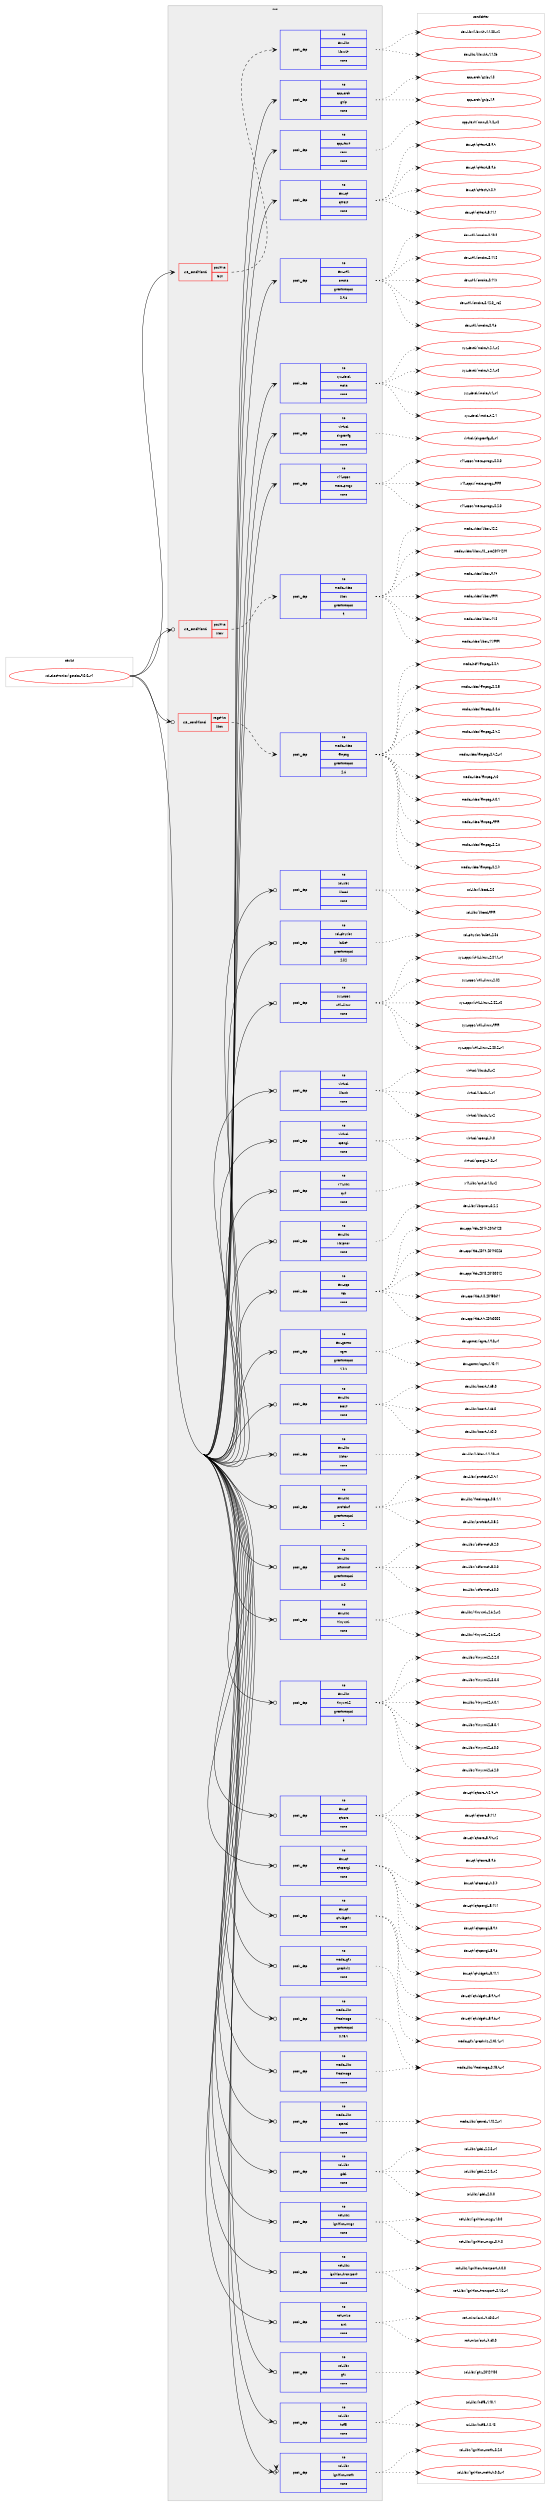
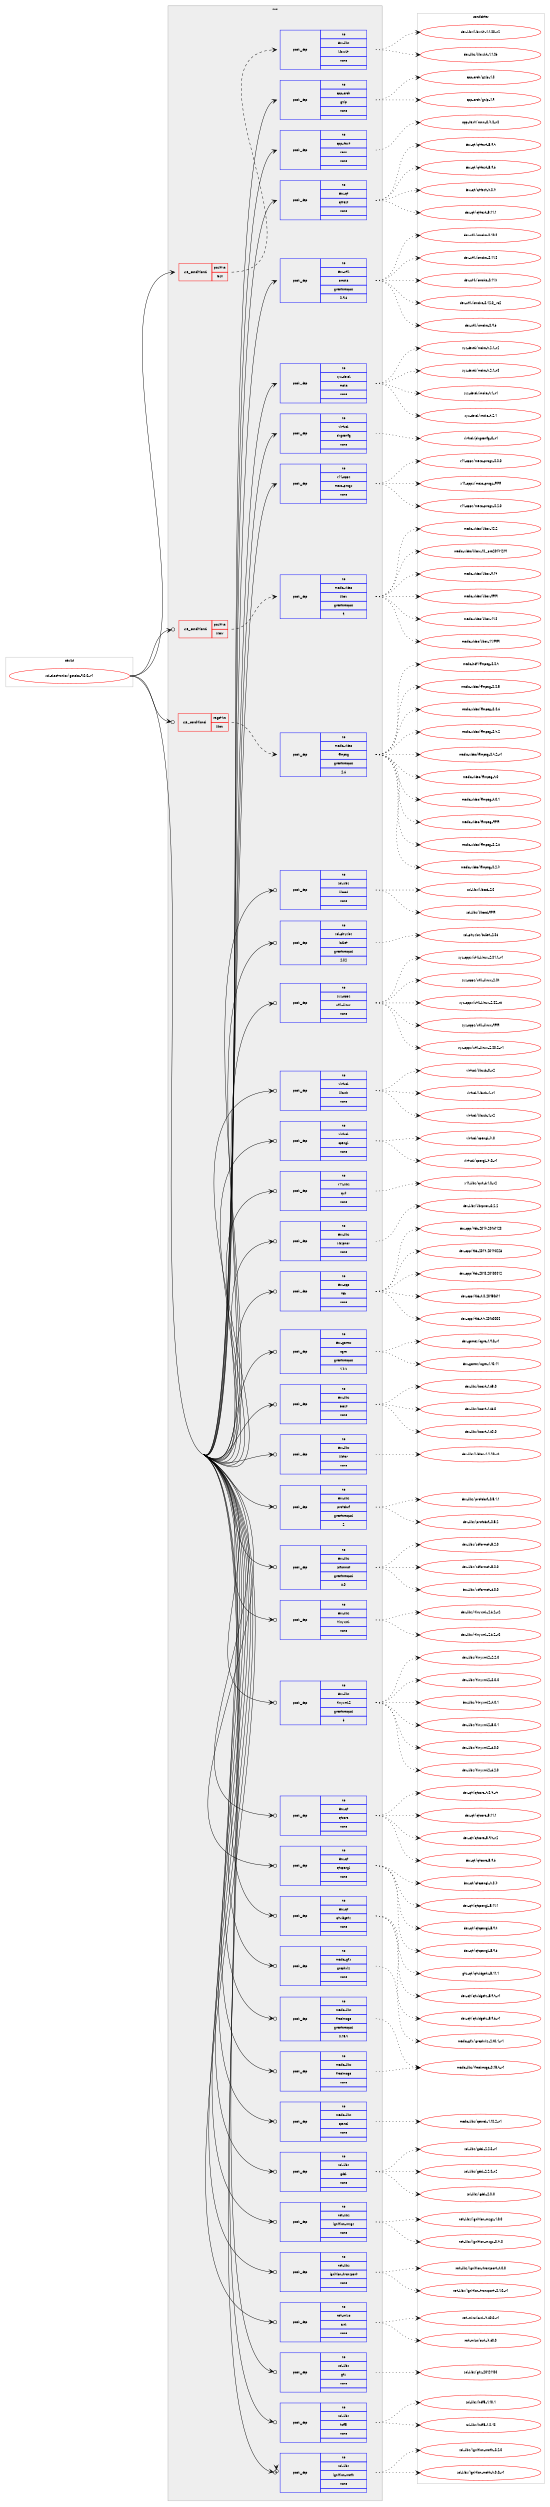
(481, 980) -> (481, 980)
(481, 1003) -> (481, 1003)
(481, 1477) -> none
(481, 1500) -> (481, 1500)
(481, 1974) -> (481, 1974)
